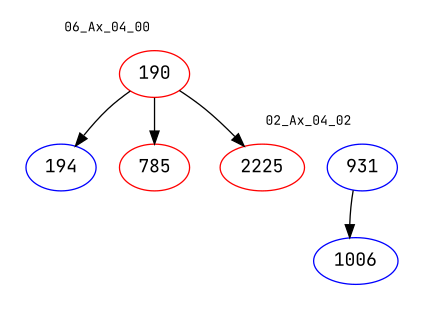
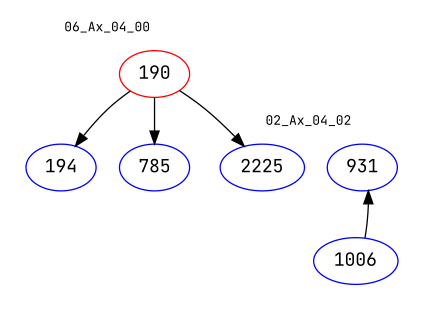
(155, 168) -> (155, 168)
(262, 168) -> (262, 168)
(351, 207) -> (367, 221)
